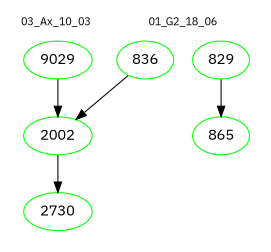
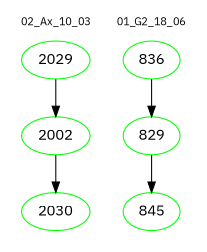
(56, 23) -> (56, 23)
(58, 60) -> (56, 60)
(115, 87) -> (152, 93)
(221, 136) -> (152, 212)
(58, 212) -> (56, 212)
